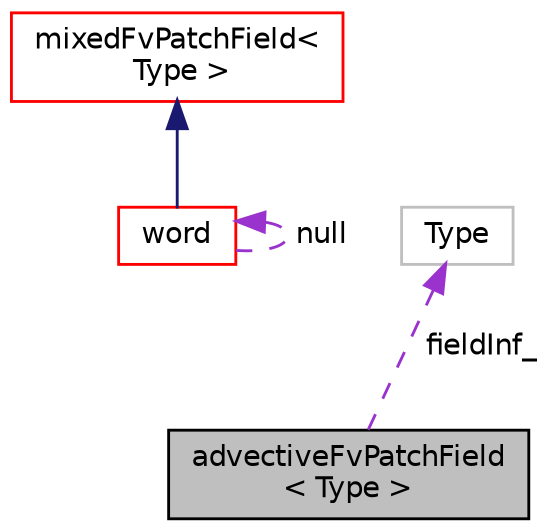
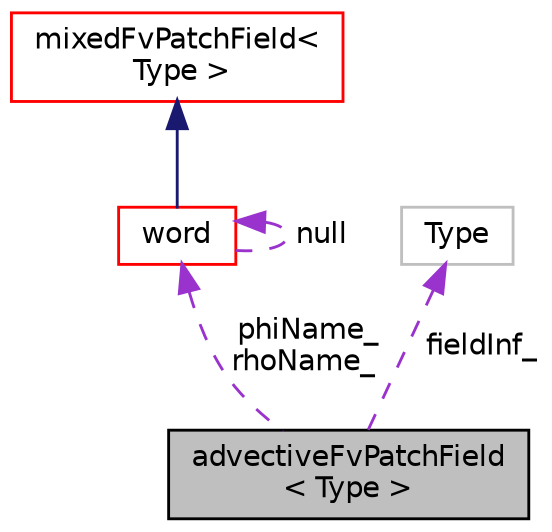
none -> (223, 370)
